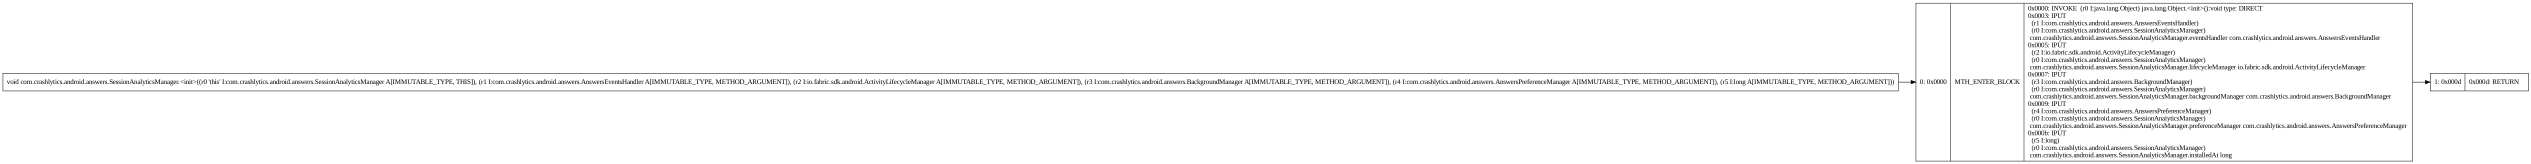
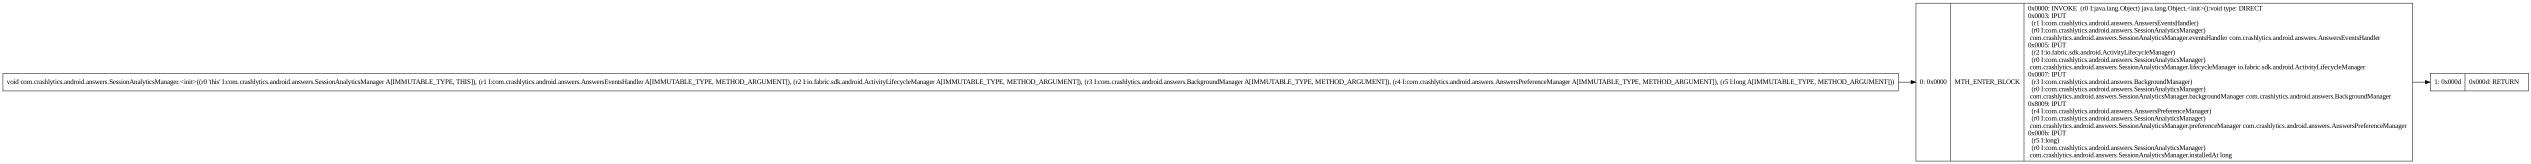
(2049, 104) -> (2049, 104)
